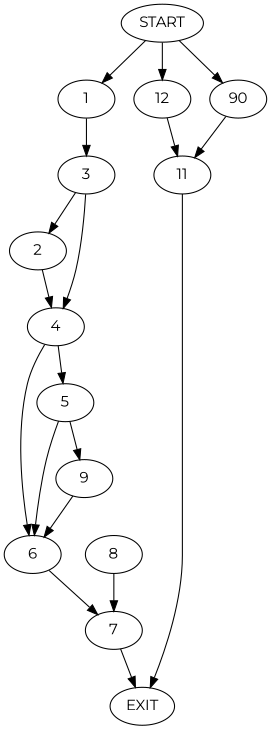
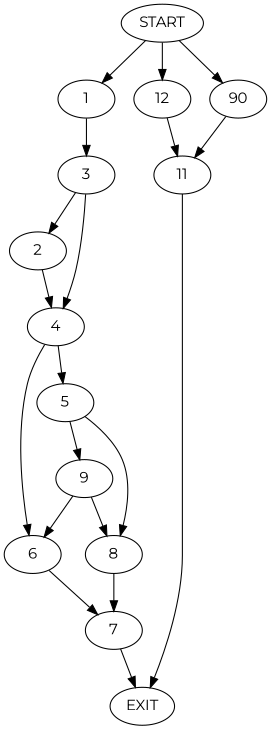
(44, 472) -> (124, 464)
none -> (97, 512)
